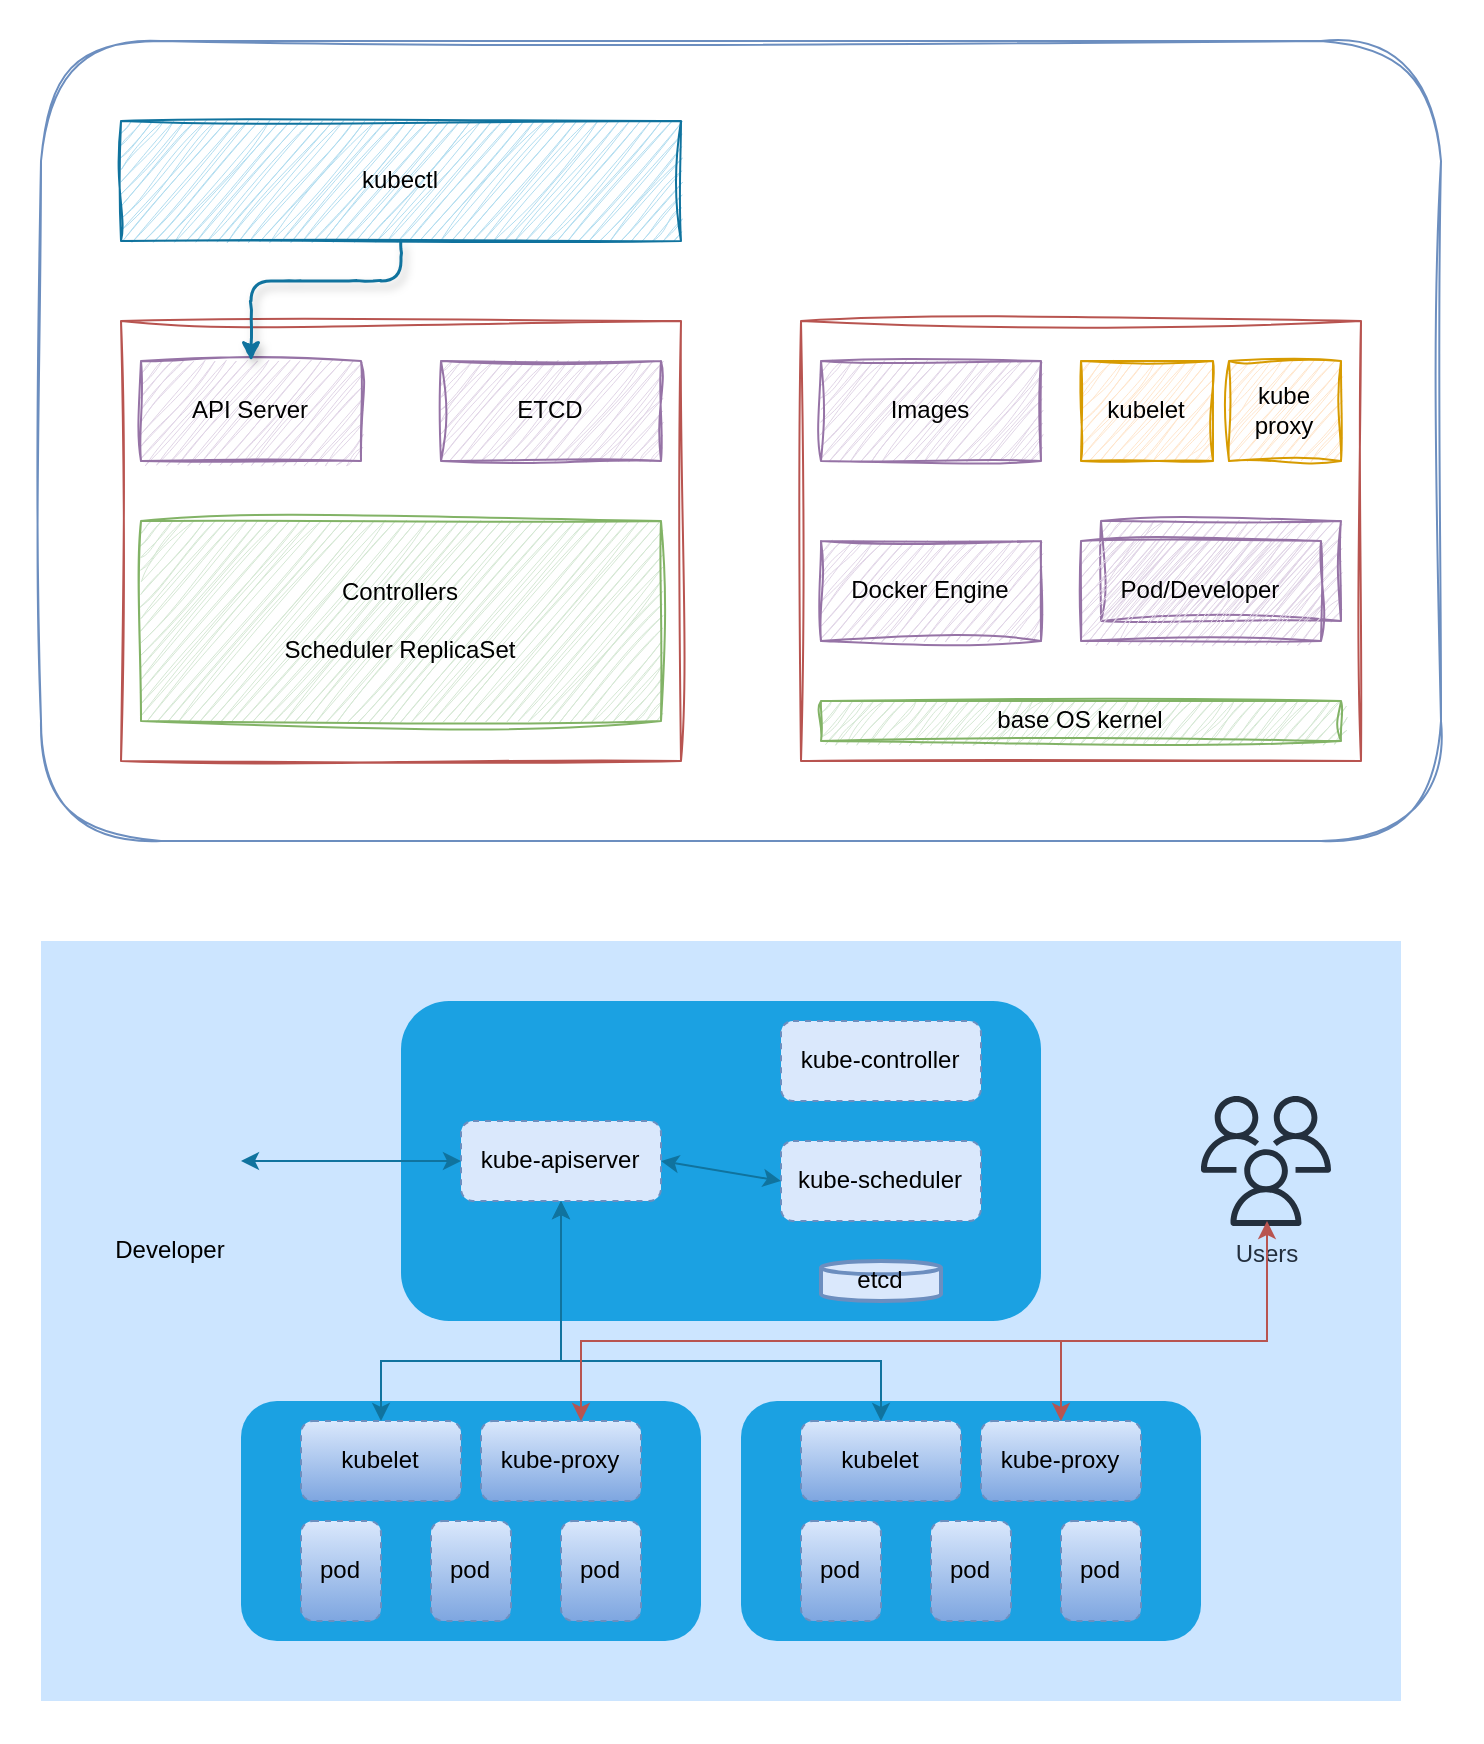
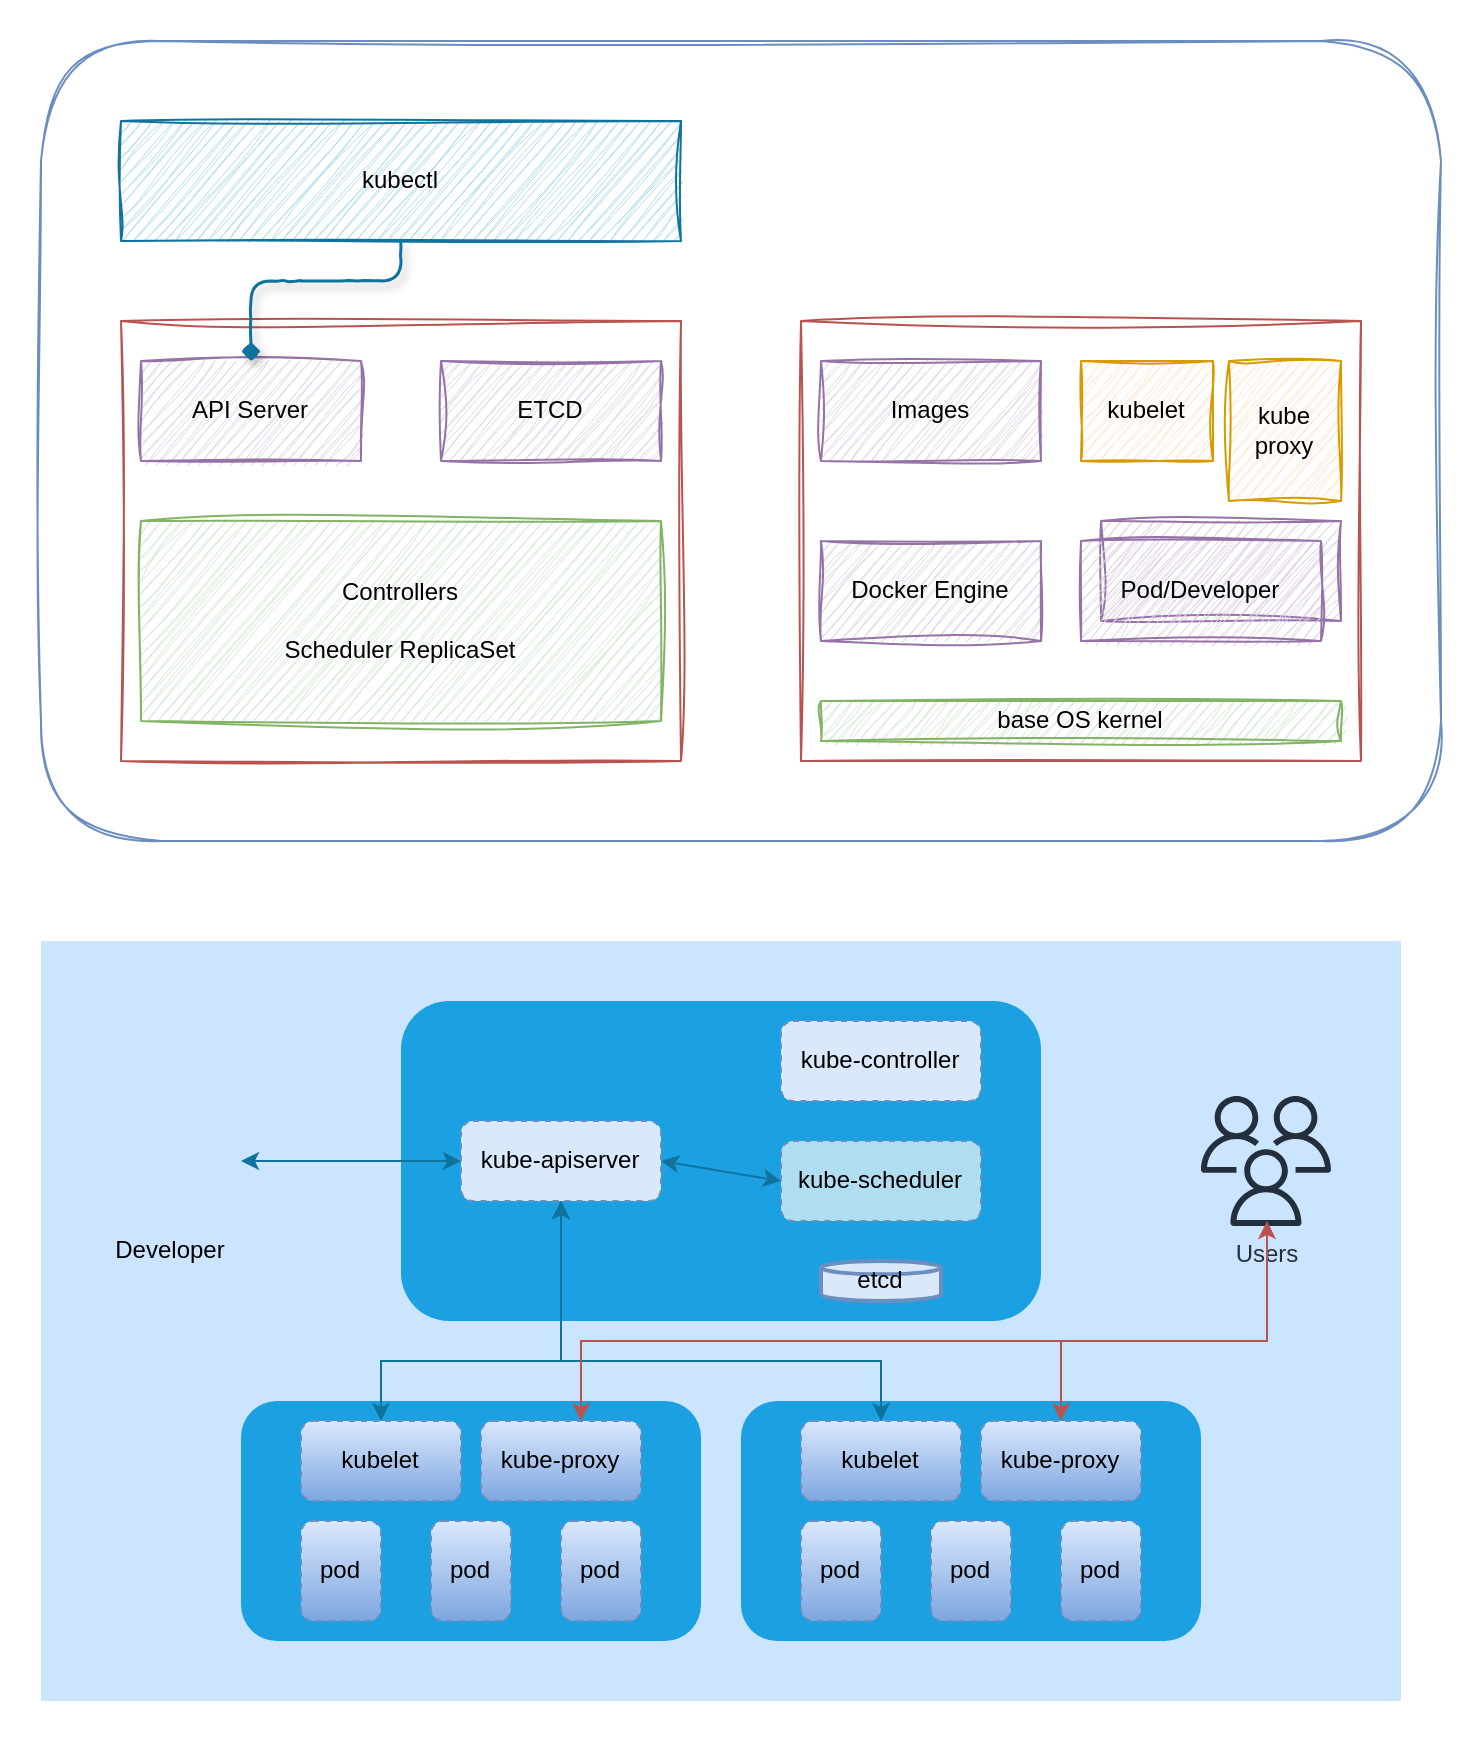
(251, 334) -> (251, 324)
(1285, 411) -> (1285, 431)
(881, 1181) -> (881, 1181)
